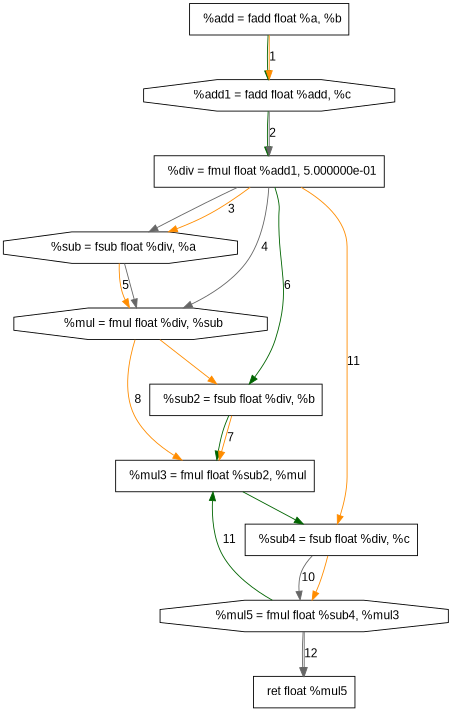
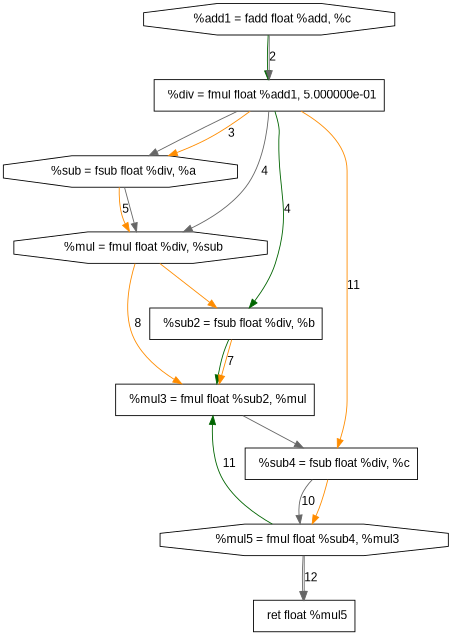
(269, 19) -> none
(288, 286) -> (288, 210)
(269, 506) -> (269, 430)
